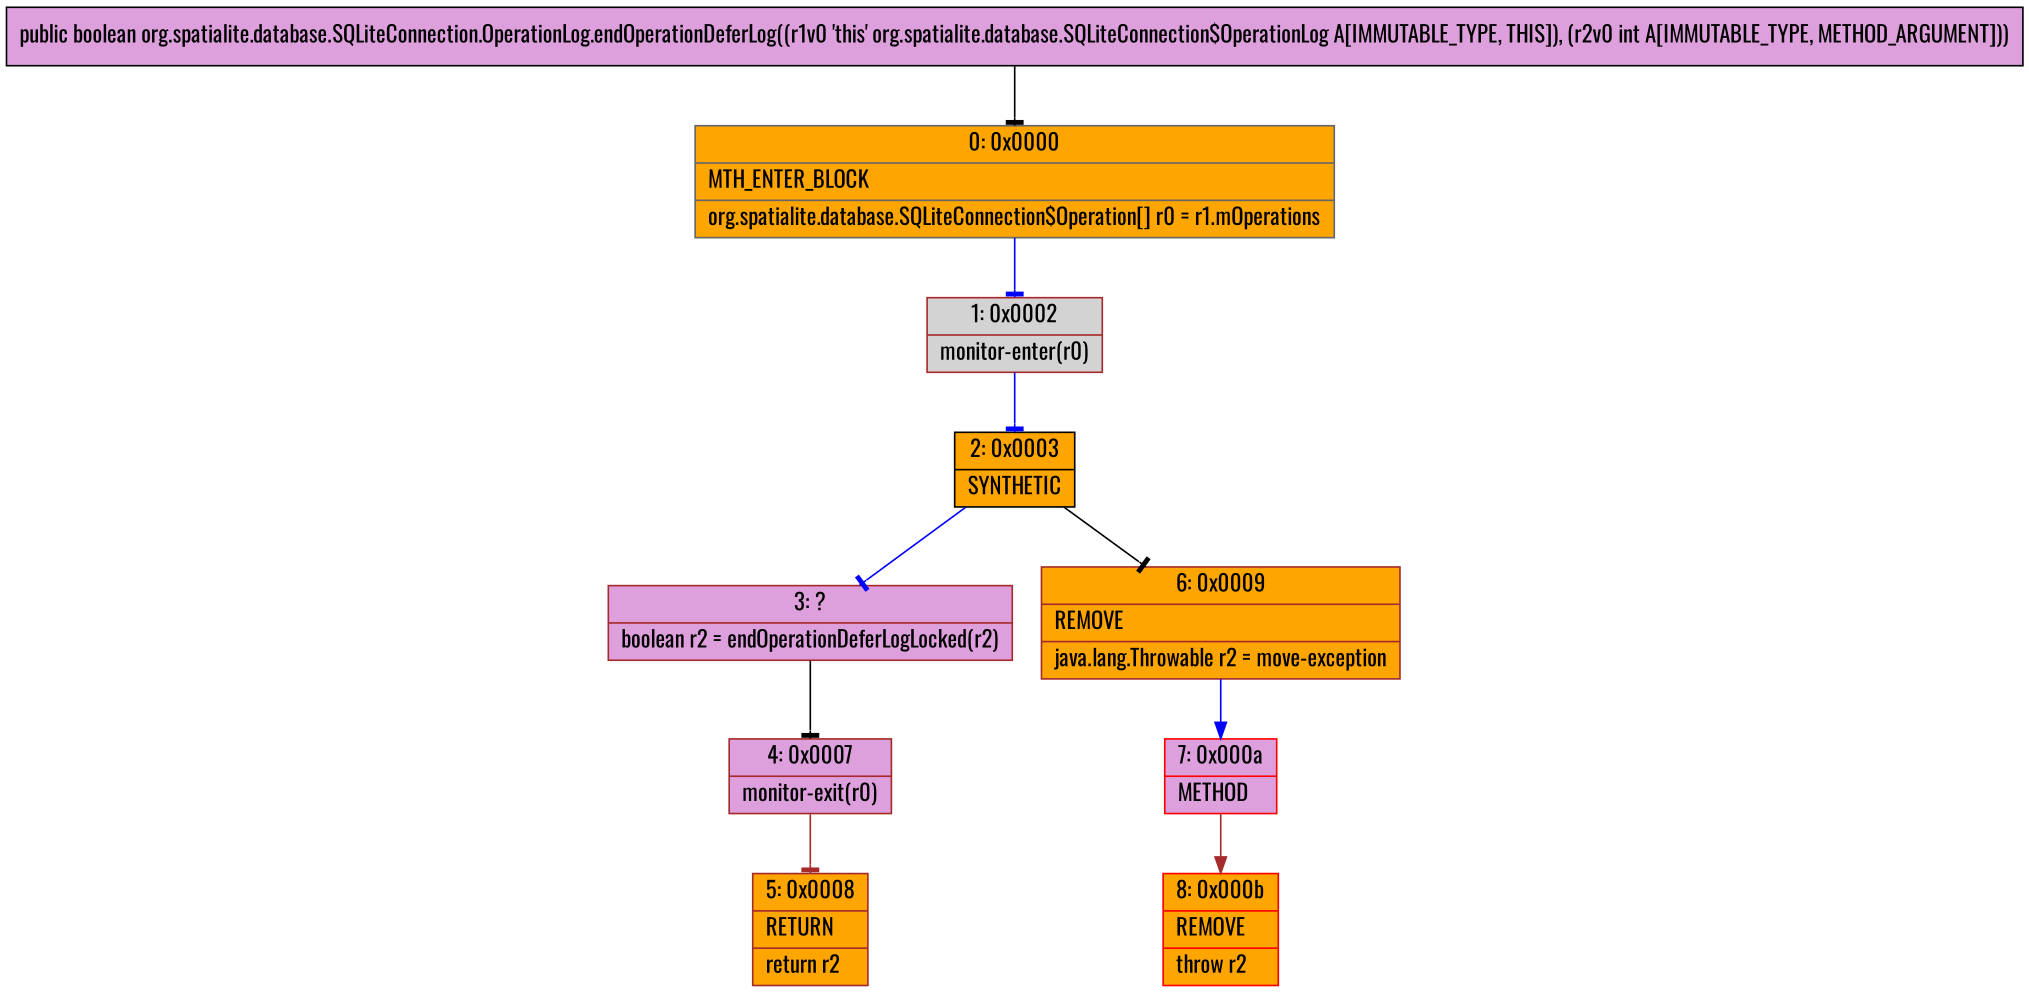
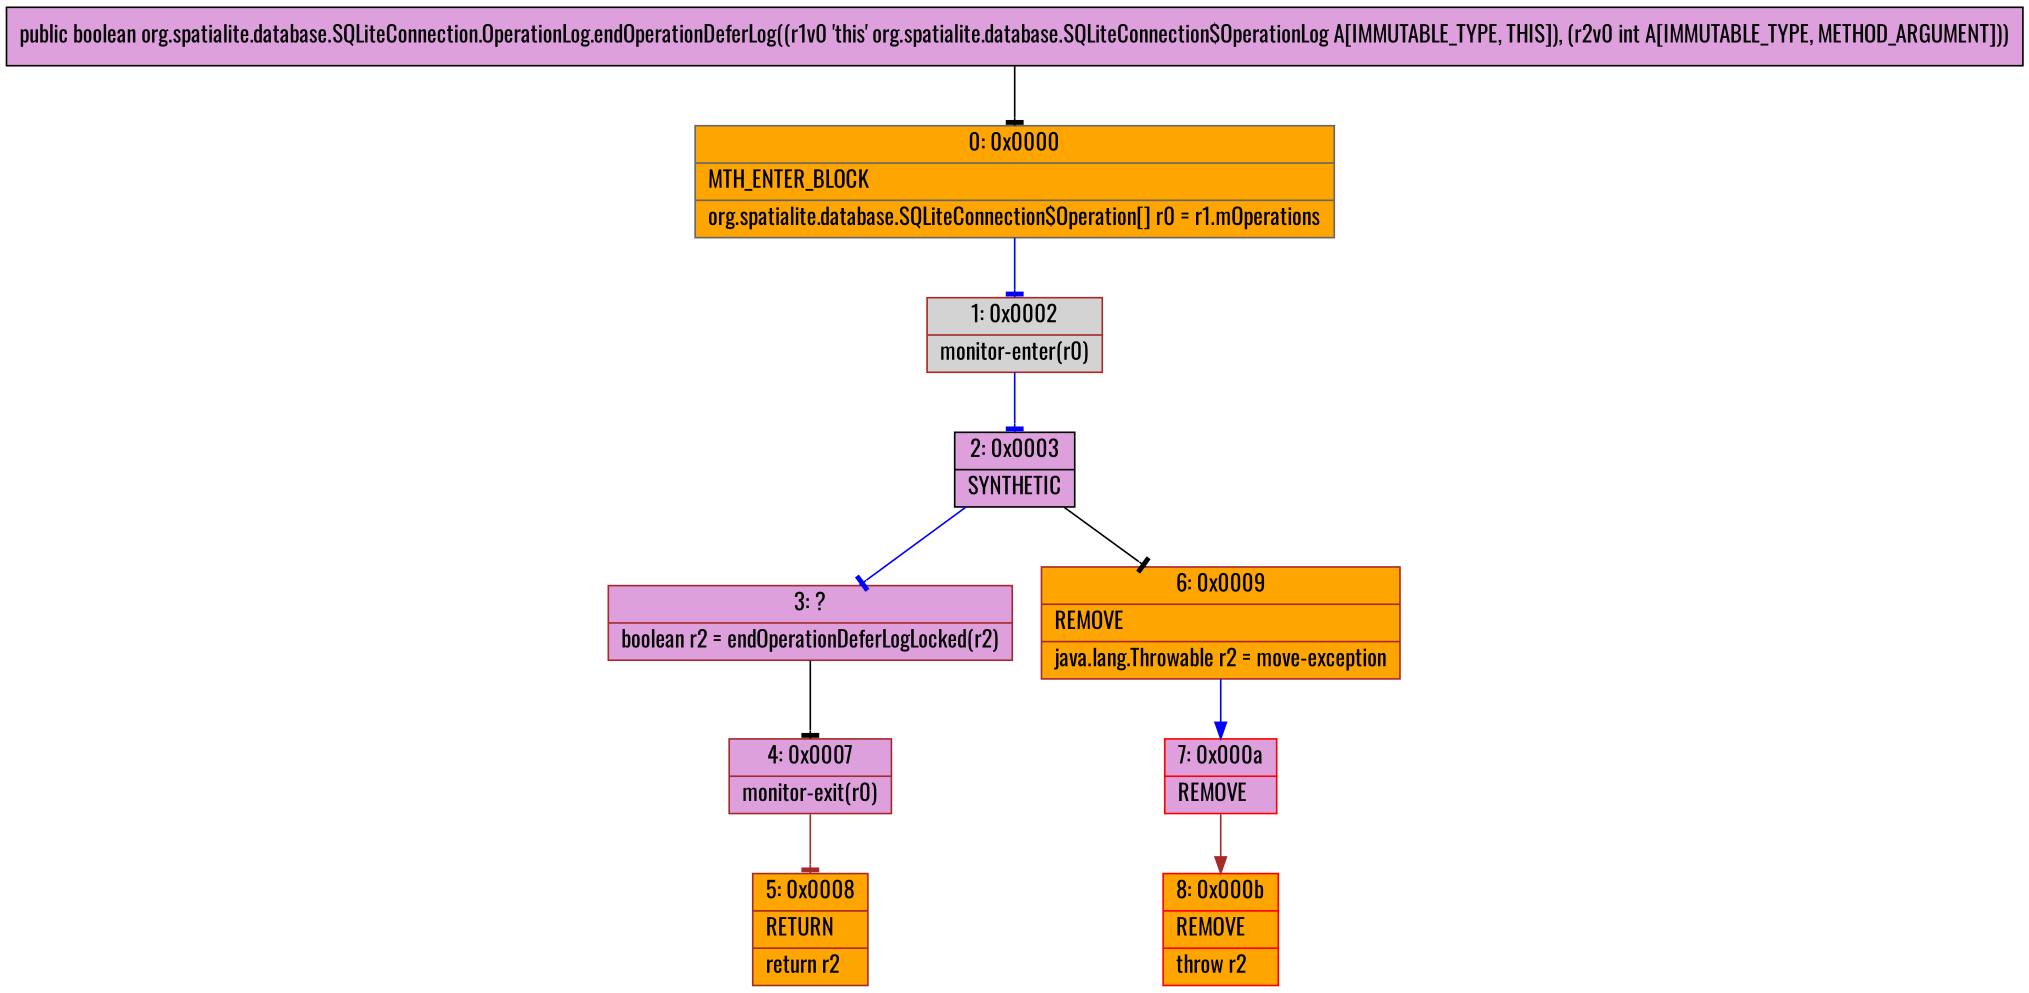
(1015, 470) -> (1015, 470)
(1213, 794) -> (1213, 794)
